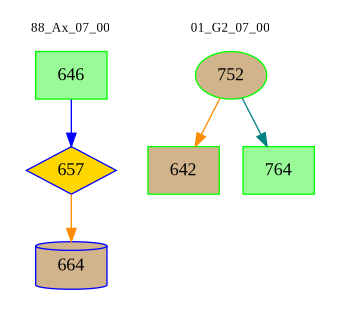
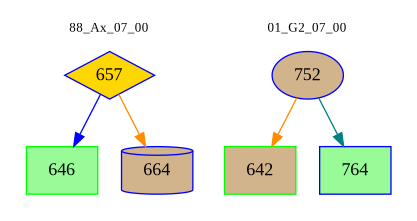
(231, 75) -> (308, 75)
(71, 116) -> (90, 114)
(279, 170) -> (355, 170)
